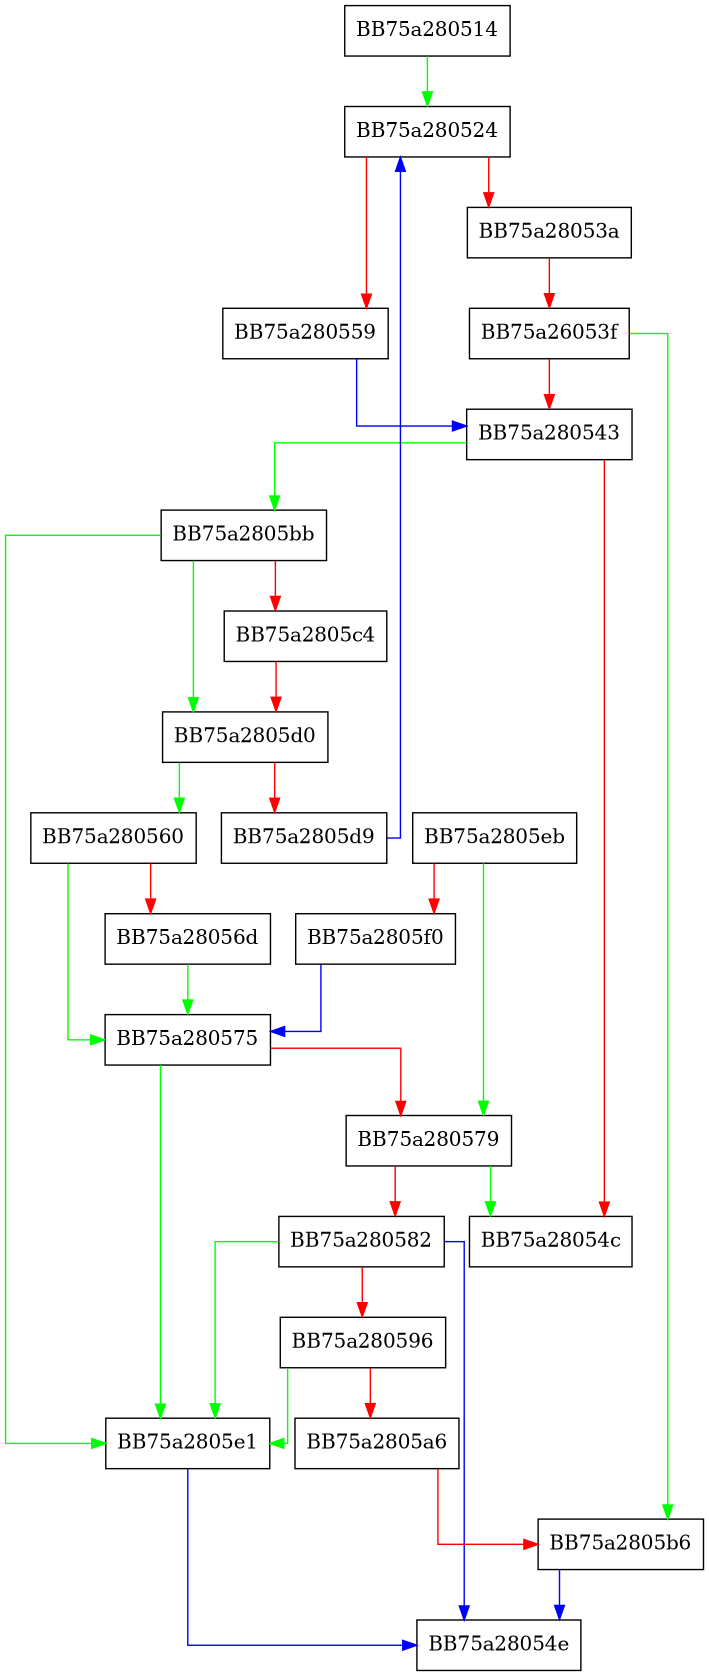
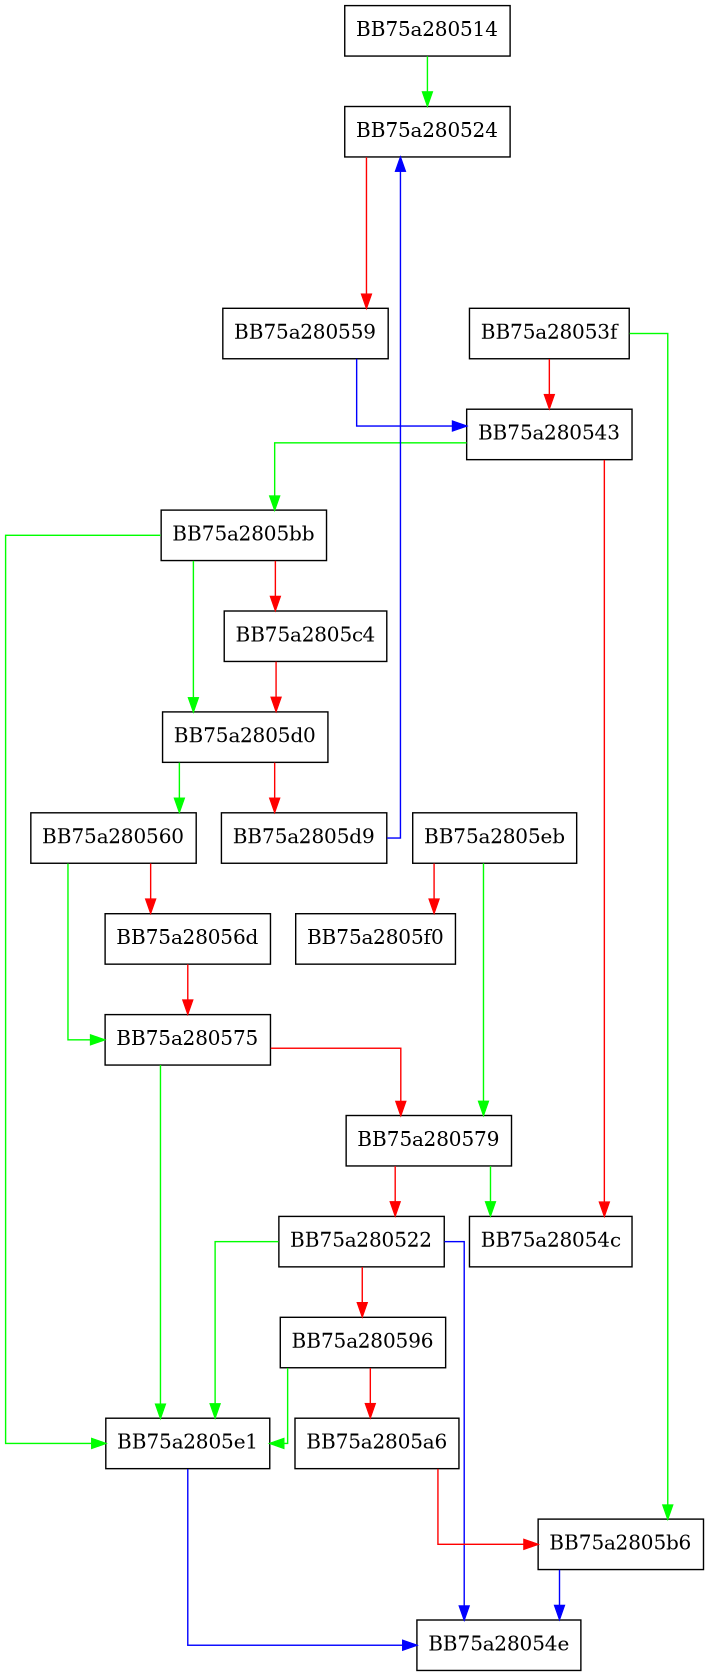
(549, 233) -> none
(549, 334) -> (549, 334)
(188, 982) -> (188, 982)
(321, 1016) -> none
(362, 1242) -> (362, 1242)
